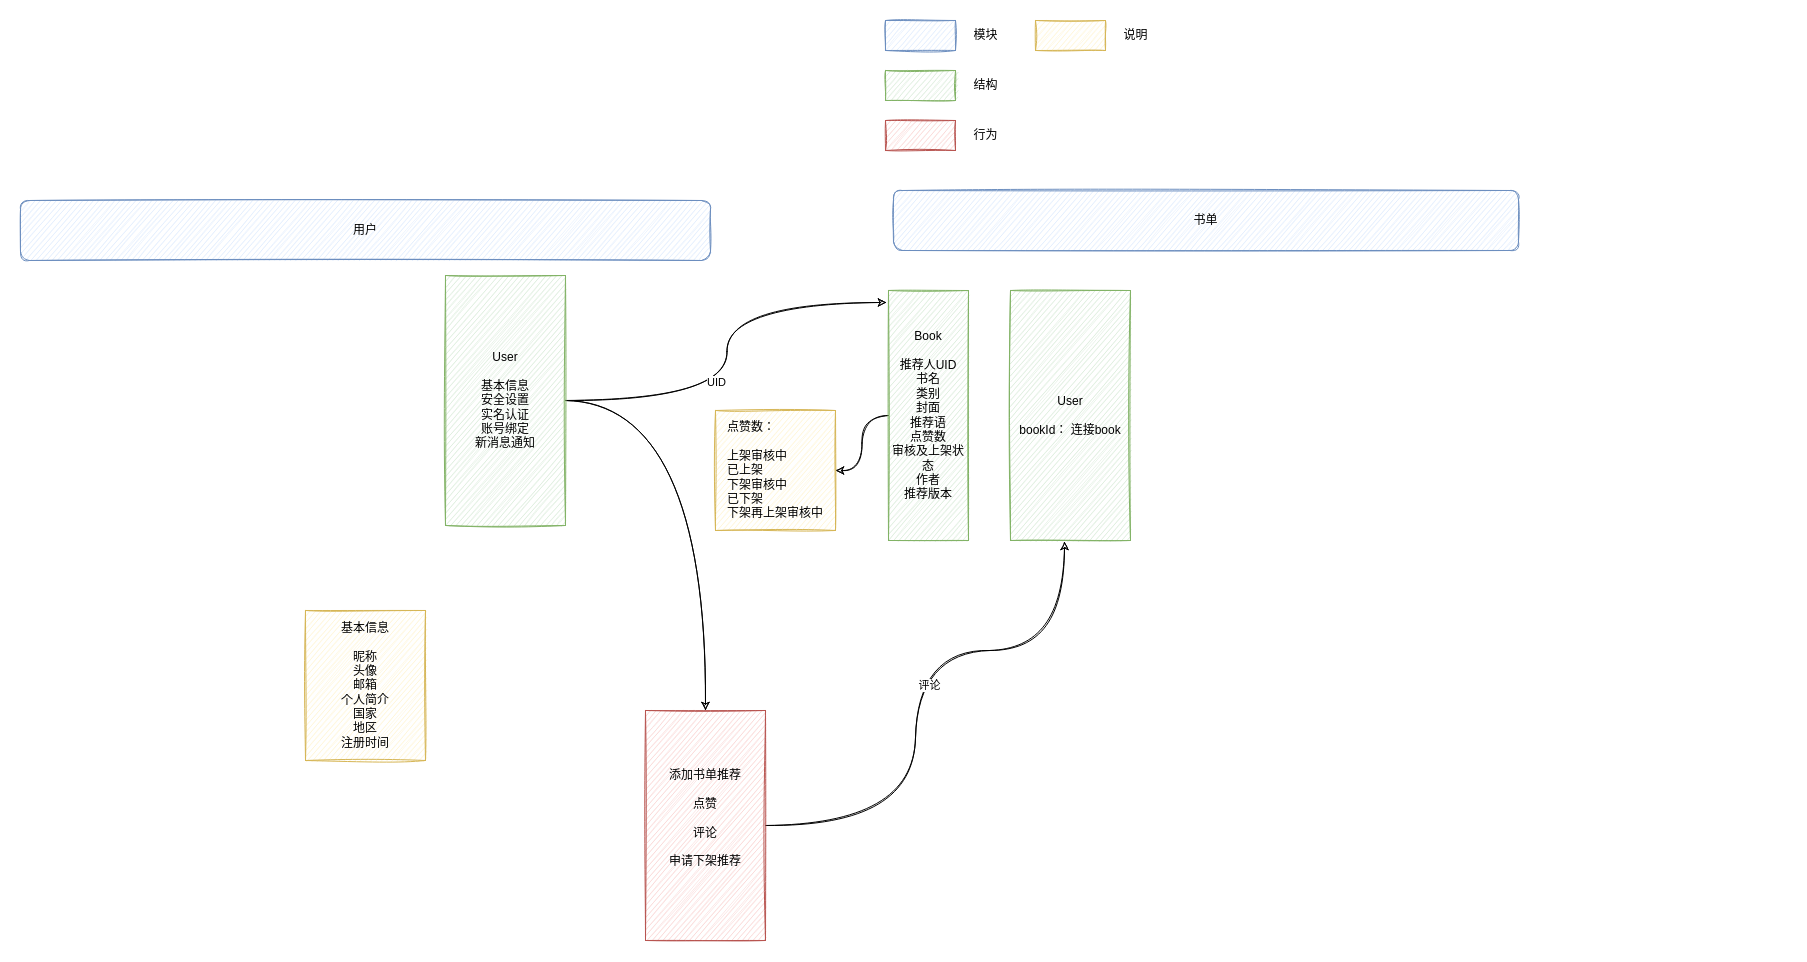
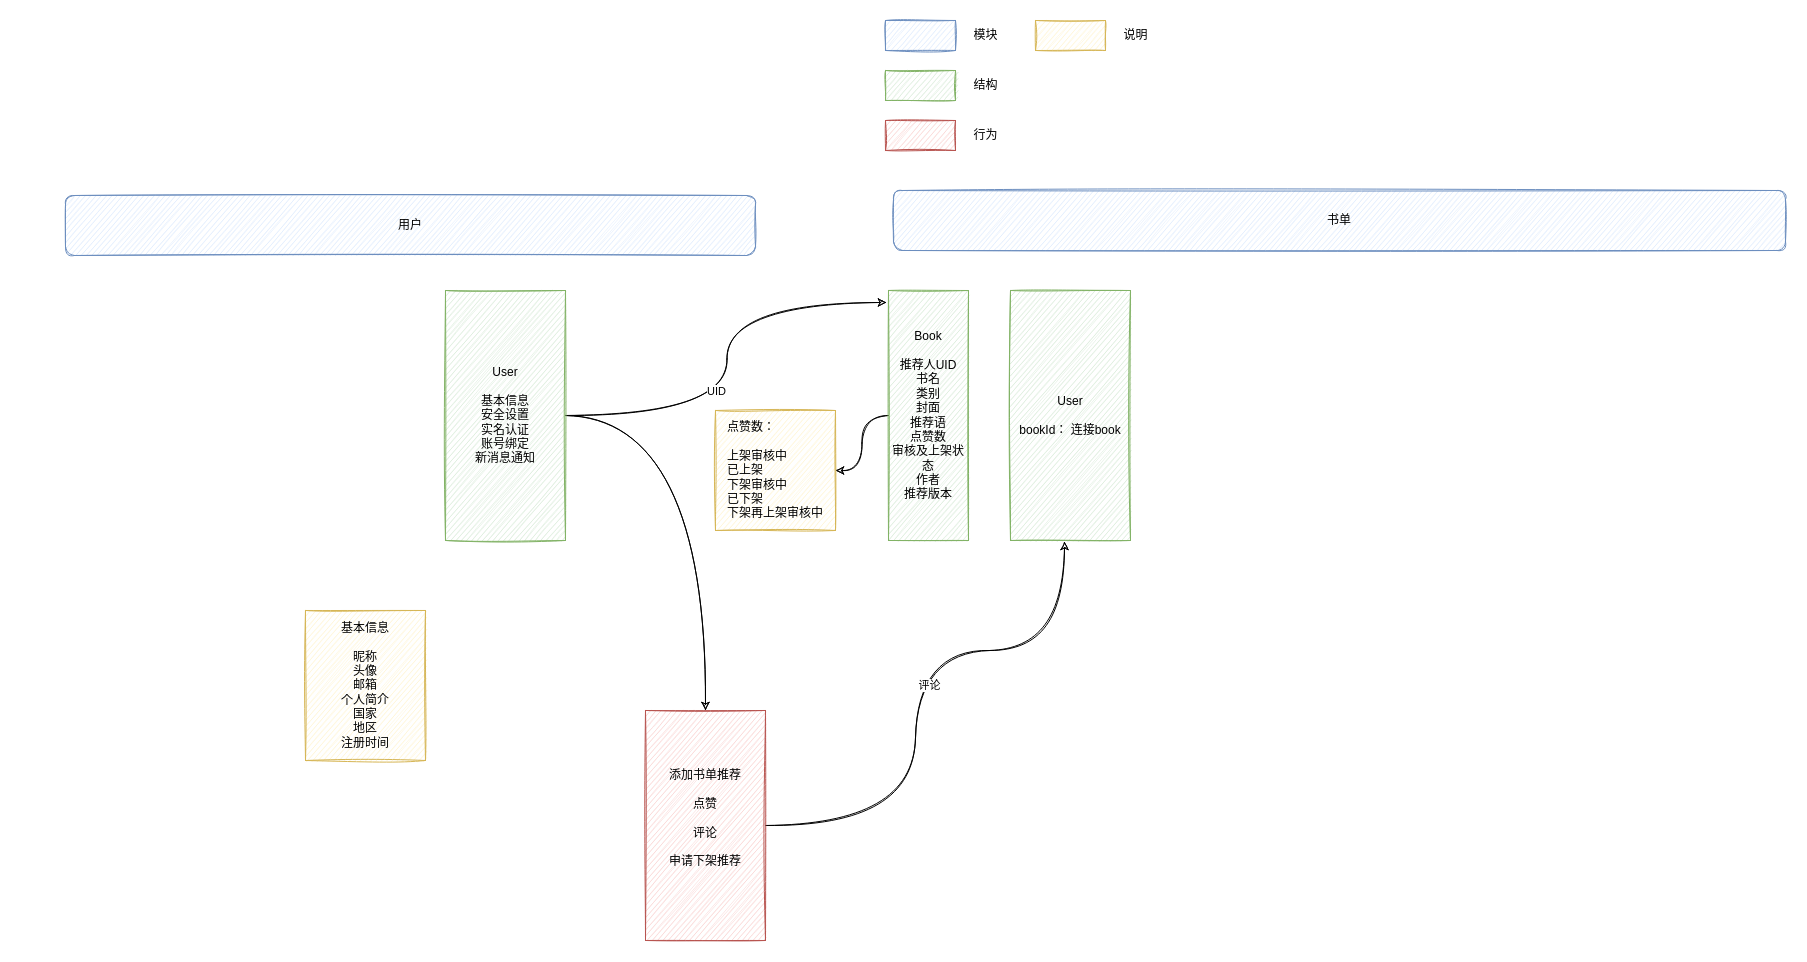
(1206, 221) -> (1340, 221)
(366, 231) -> (411, 226)
(506, 401) -> (506, 416)
